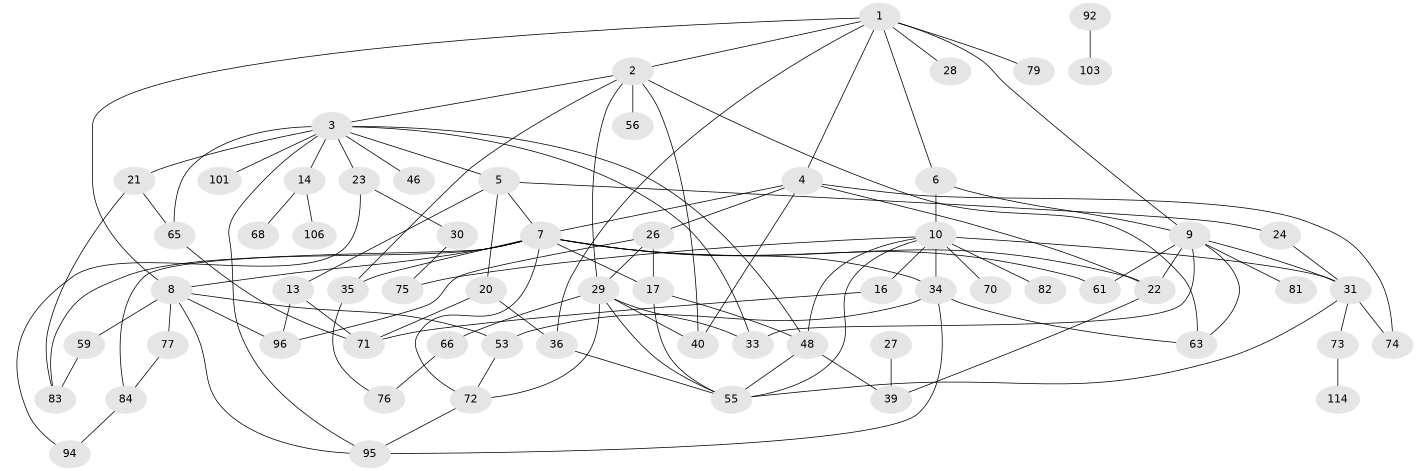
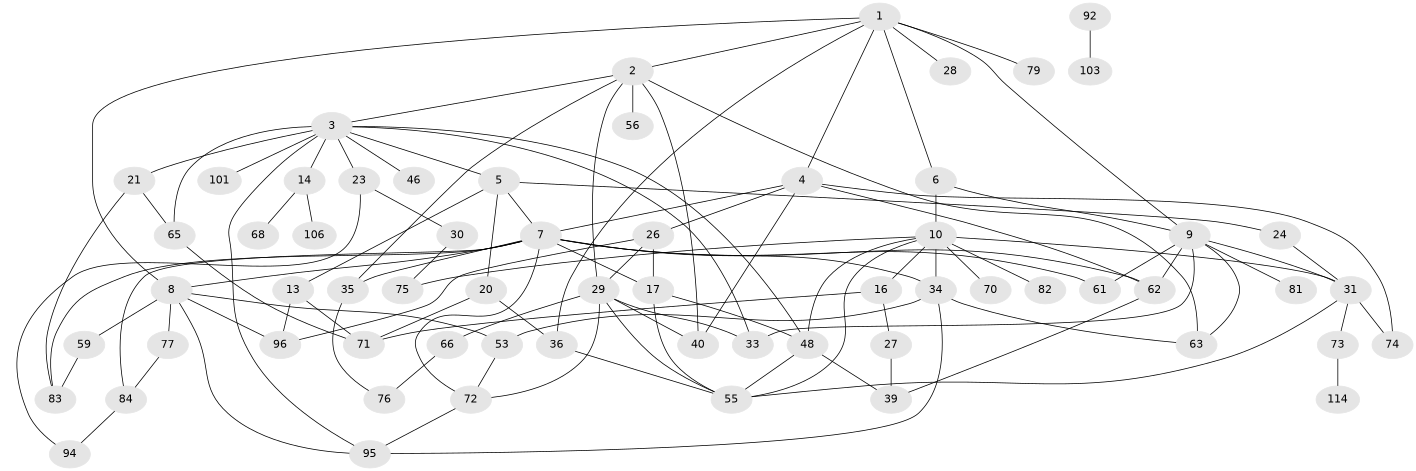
(1155, 290) -> (1155, 290)
none -> (886, 317)
